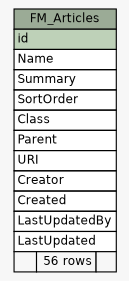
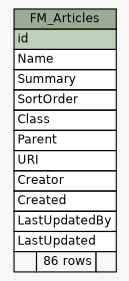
(68, 261) -> (68, 261)
